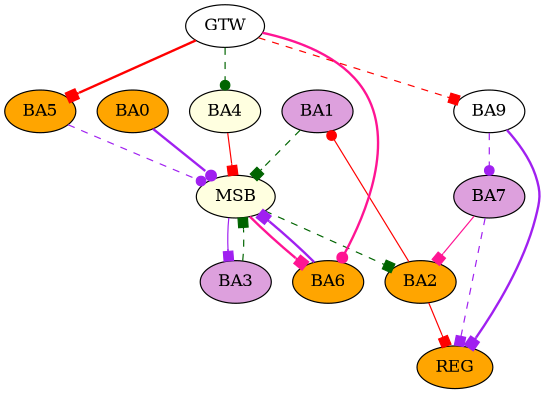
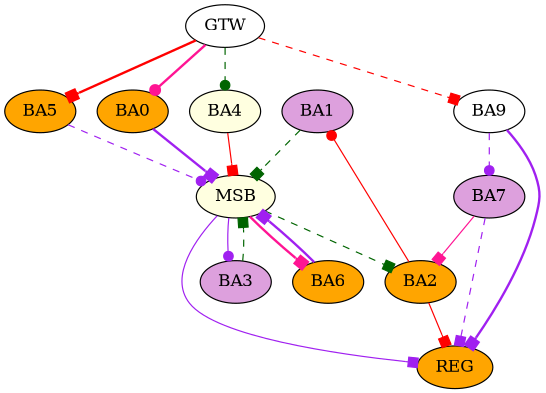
(374, 114) -> (182, 66)
(179, 150) -> (179, 150)
(228, 235) -> (228, 235)
none -> (245, 332)
